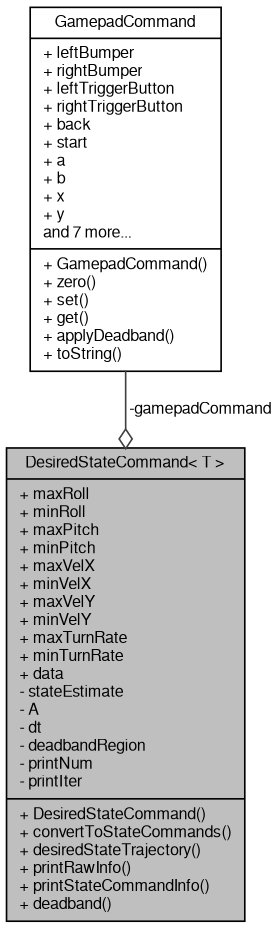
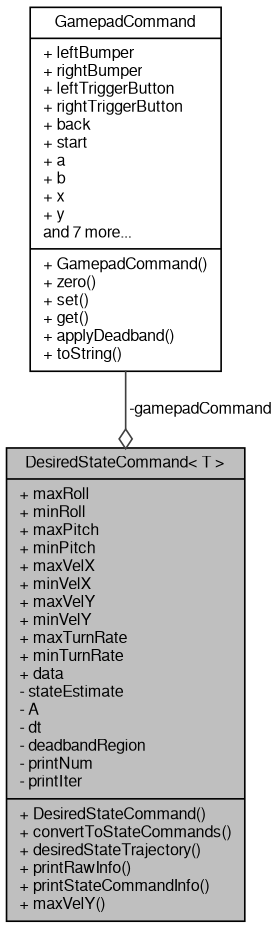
(66, 904) -> (63, 904)
